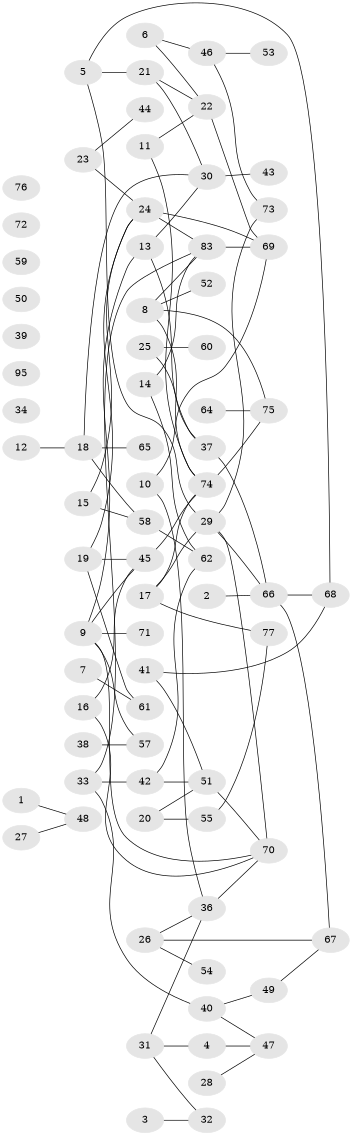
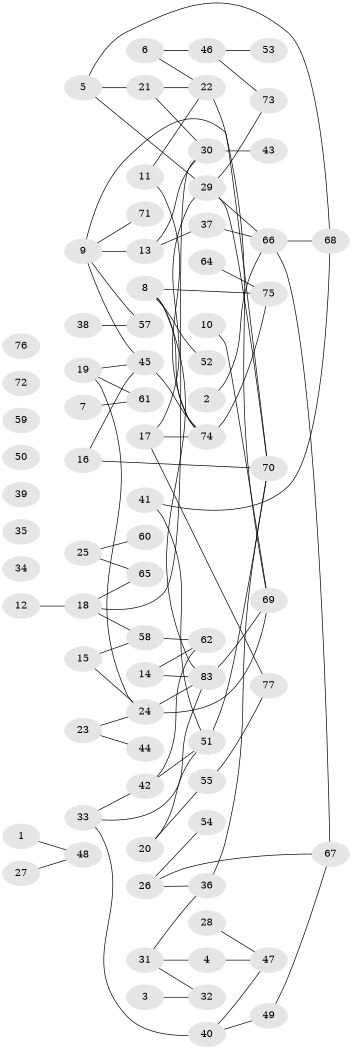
(21, 374) -> (21, 532)
(176, 398) -> (115, 564)
(183, 694) -> none
